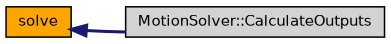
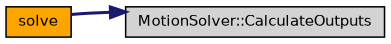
(106, 31) -> (91, 13)
